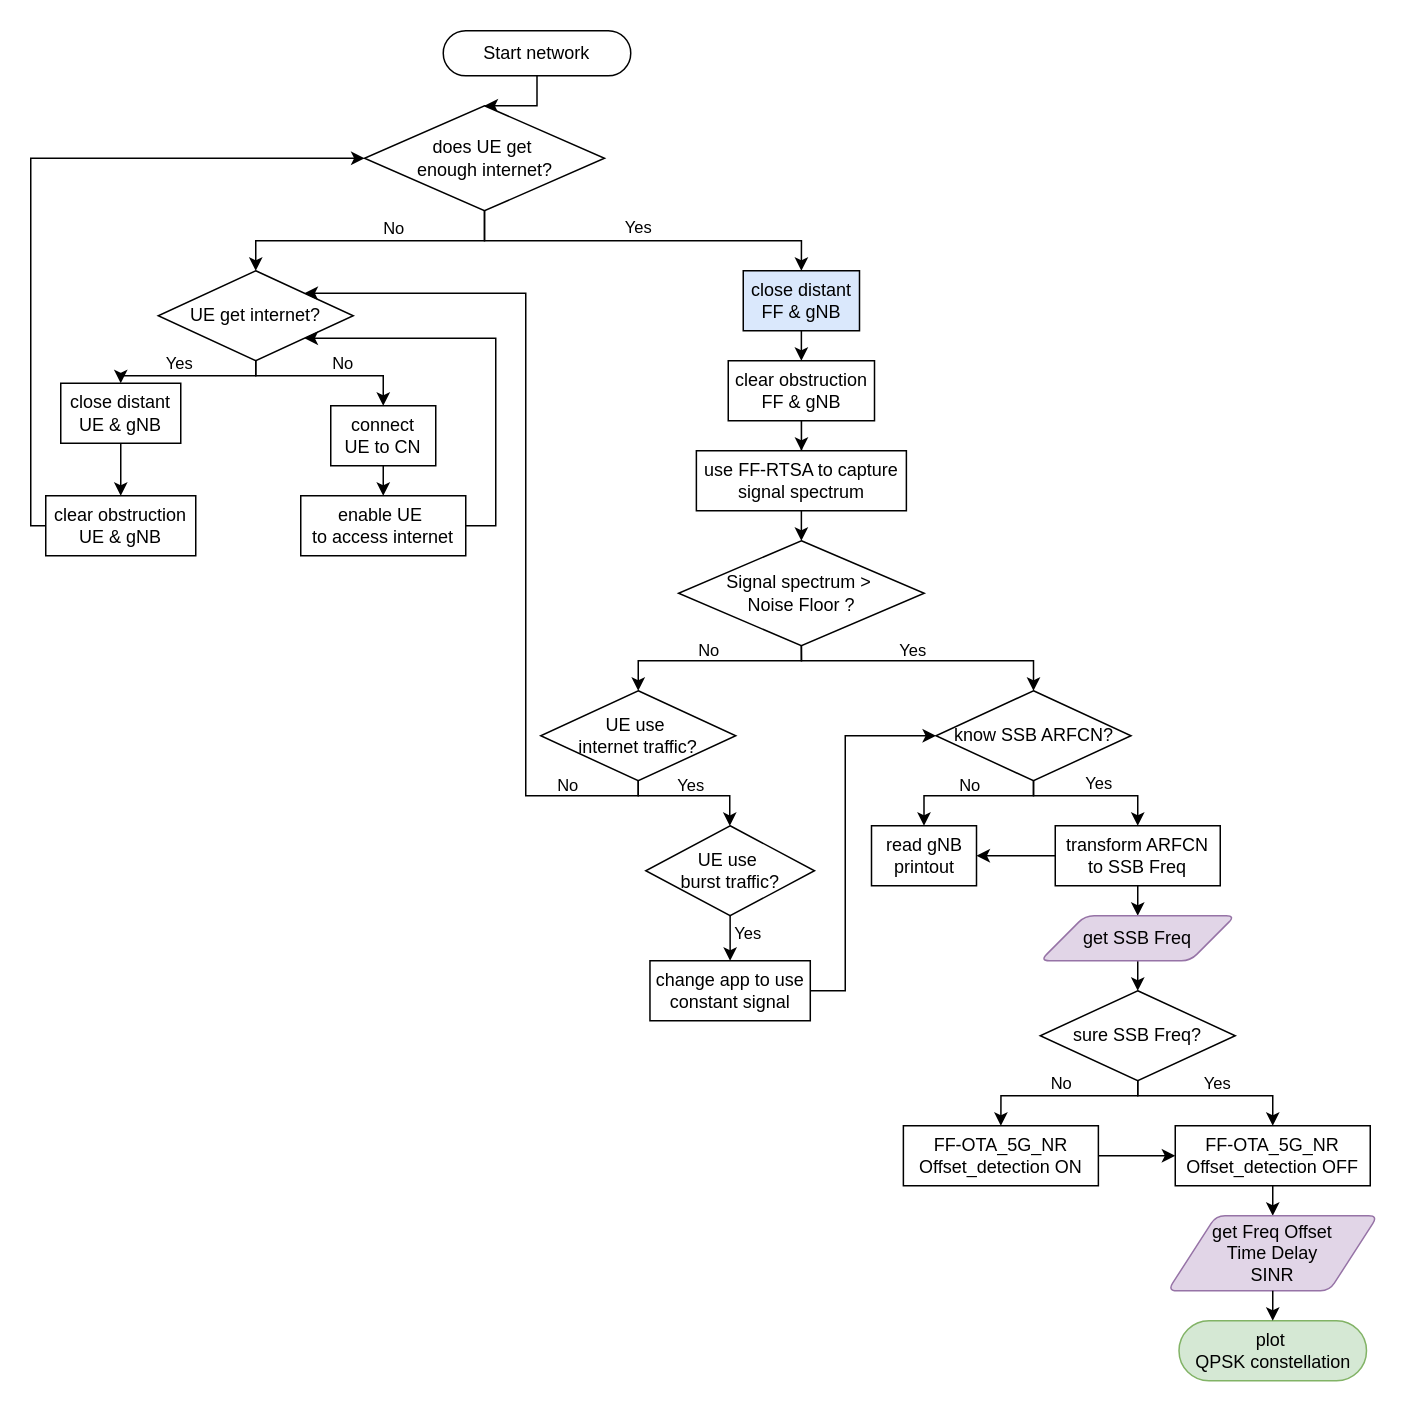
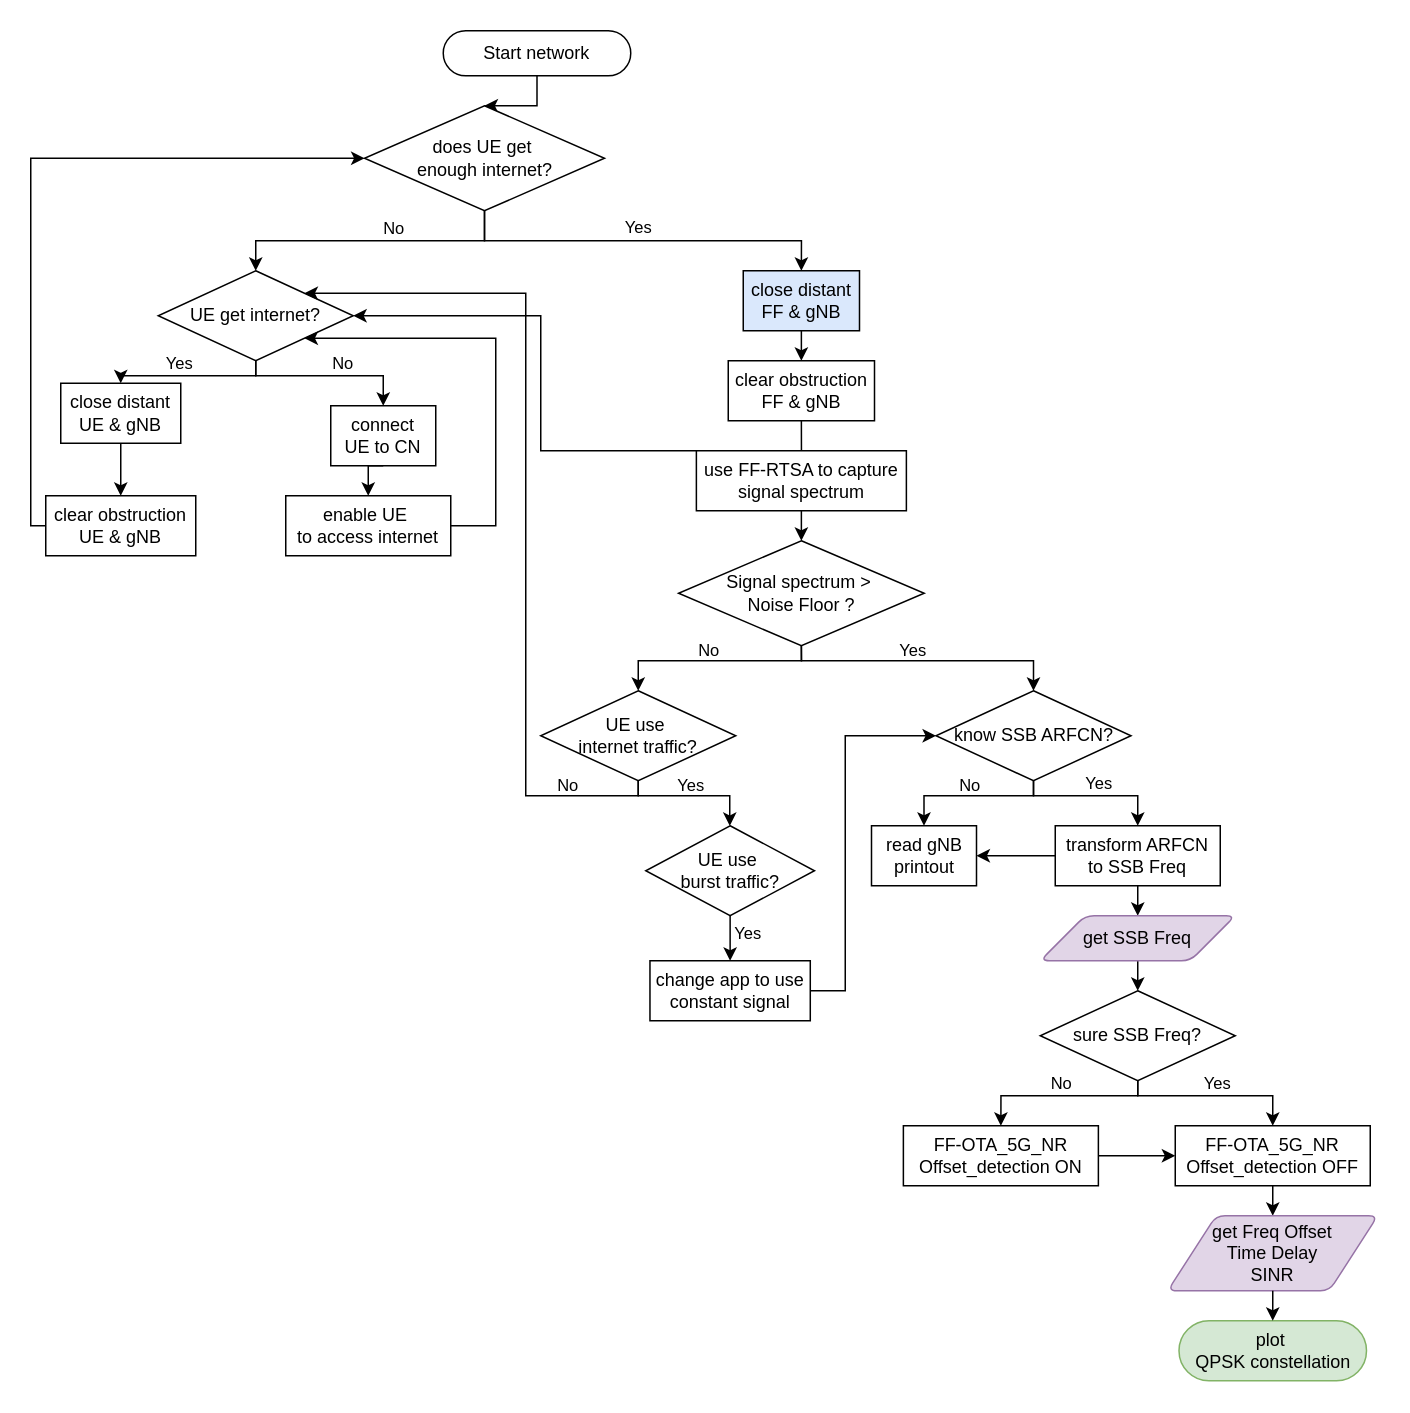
(801, 449) -> (541, 373)
(383, 526) -> (368, 526)
